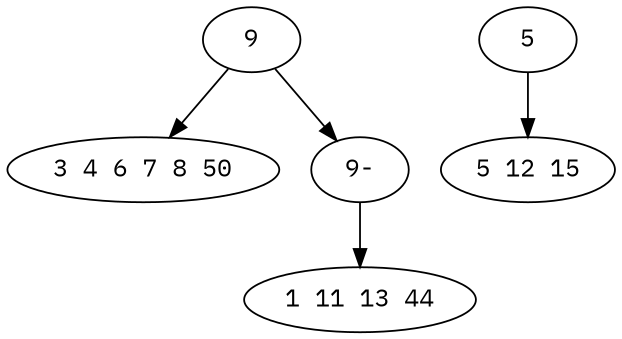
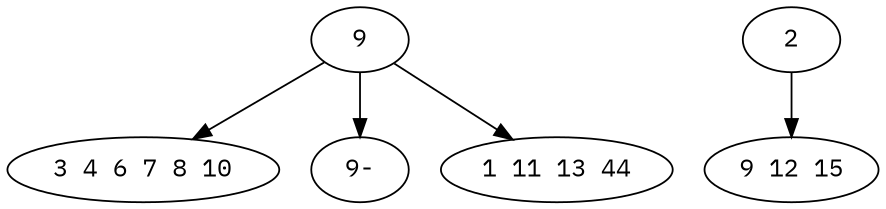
(528, 40) -> (792, 40)
(143, 170) -> (143, 170)
(528, 170) -> (792, 170)
(360, 226) -> (446, 97)
